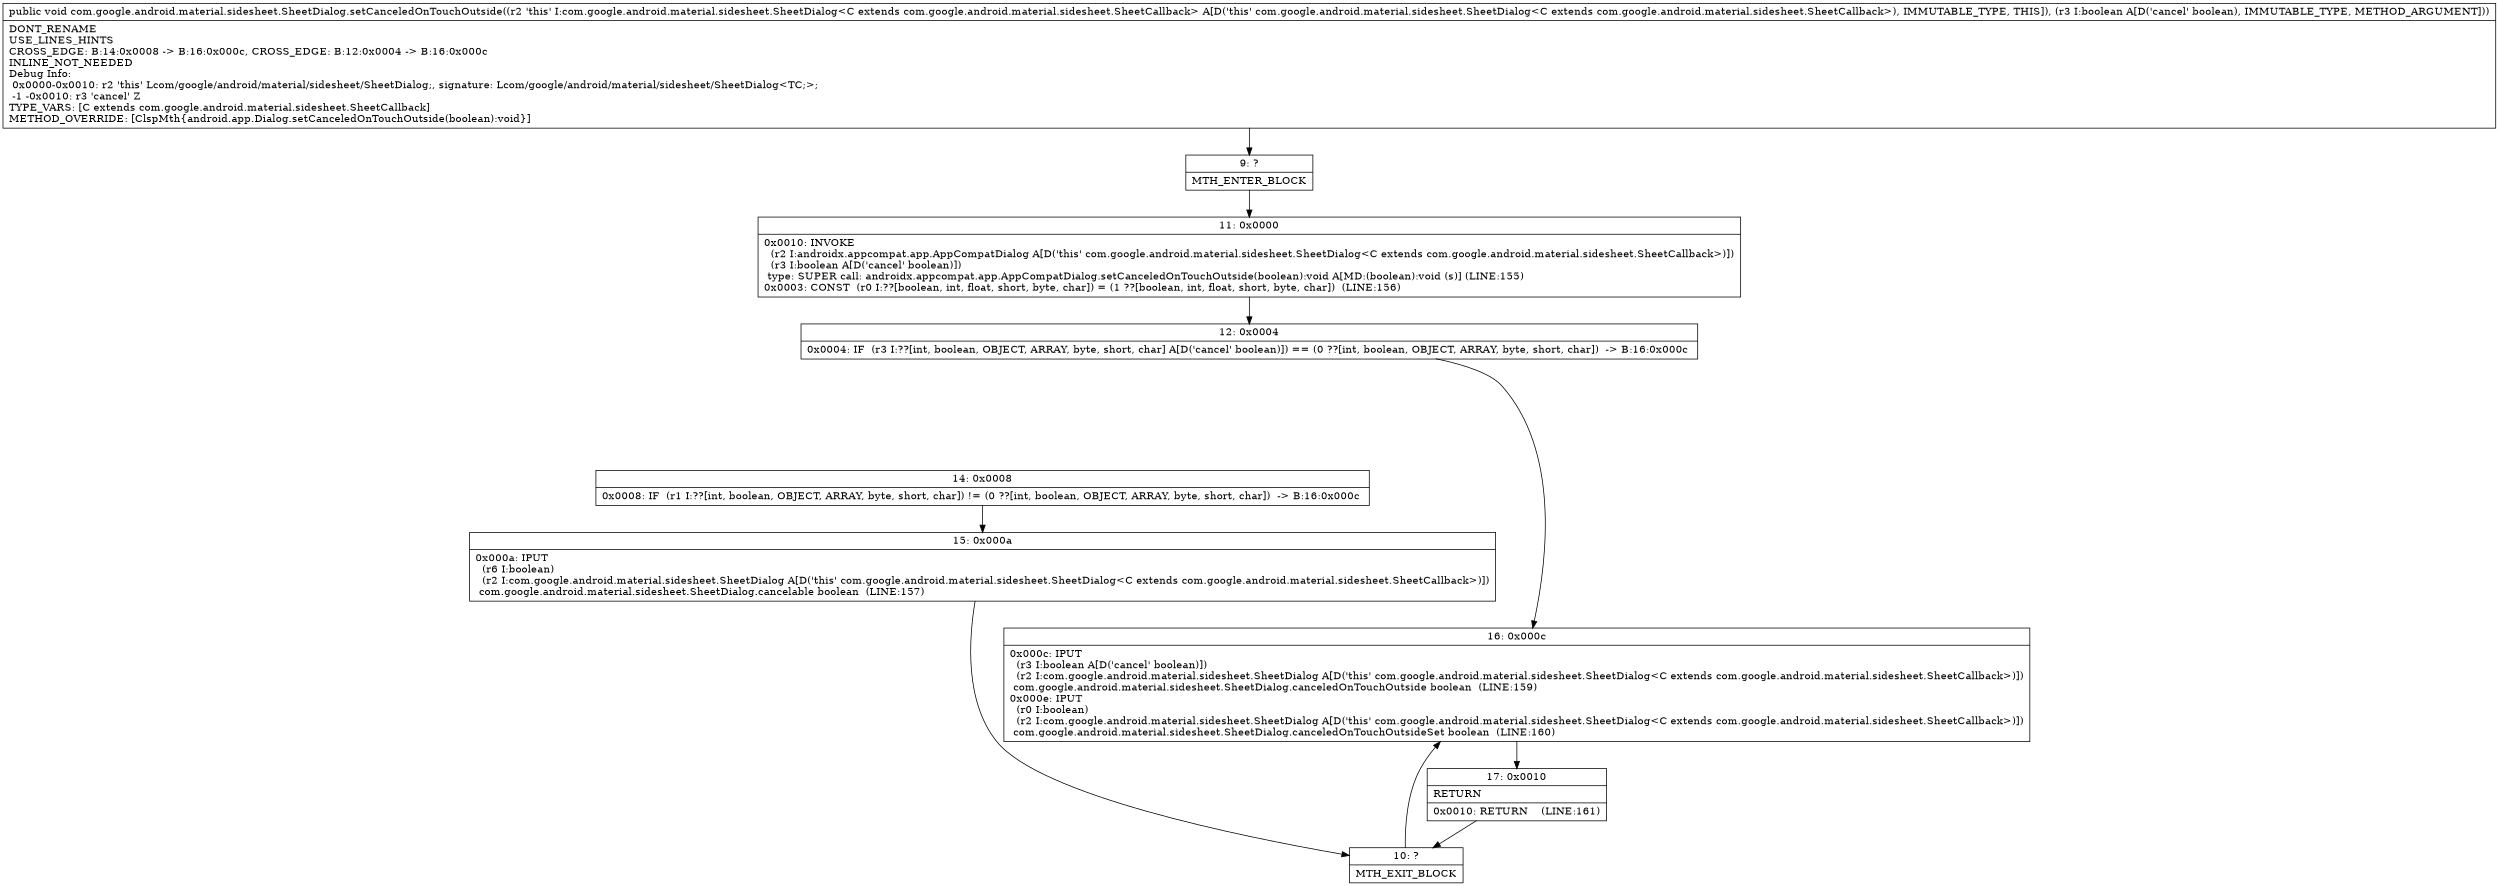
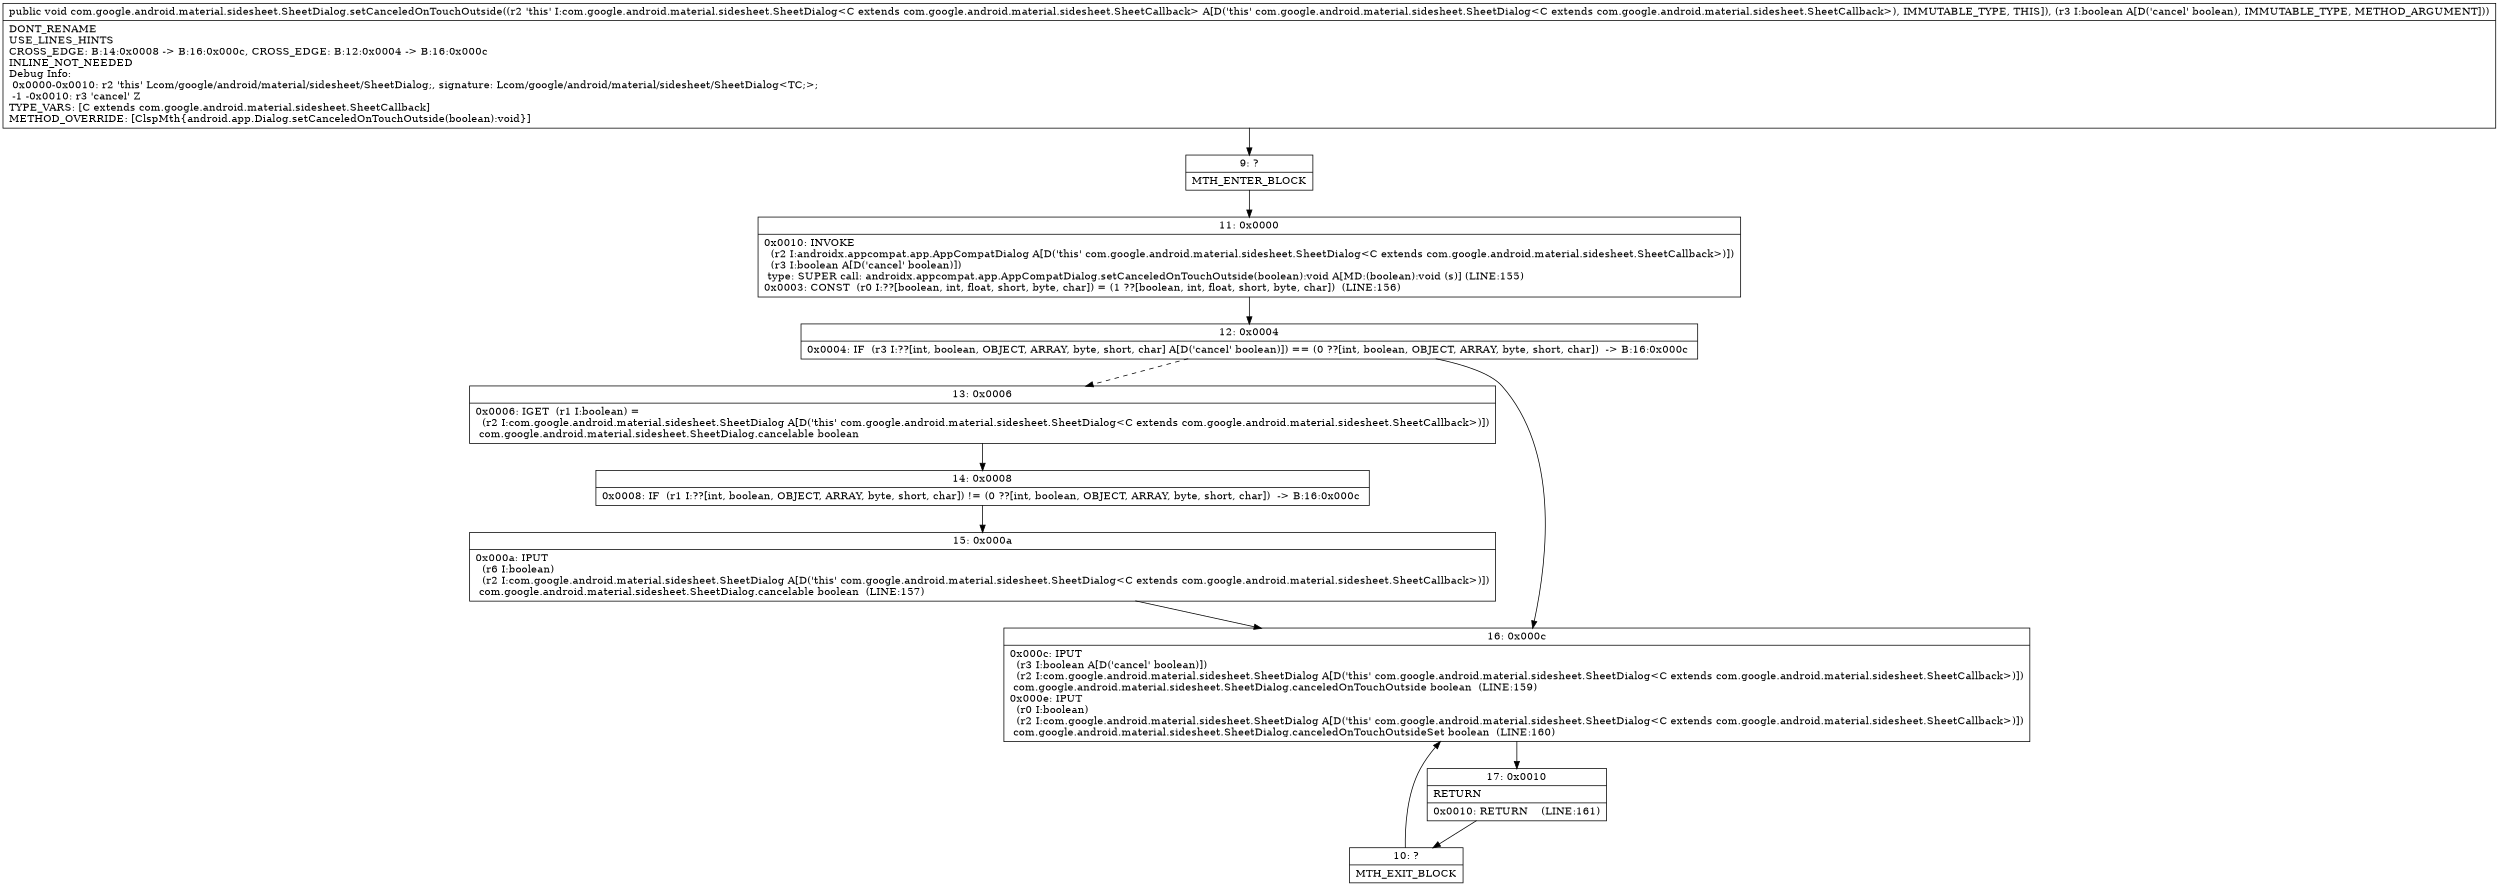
none -> (983, 415)
(1093, 794) -> (1195, 614)
